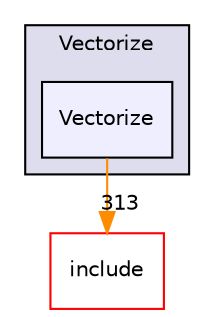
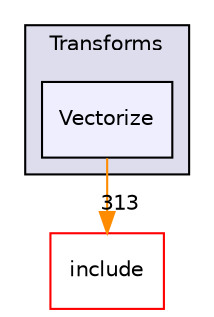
(107, 45) -> (107, 45)
